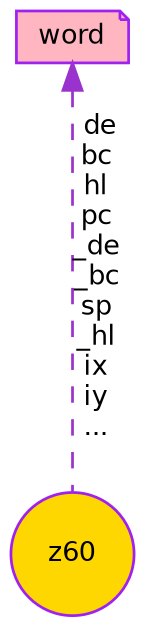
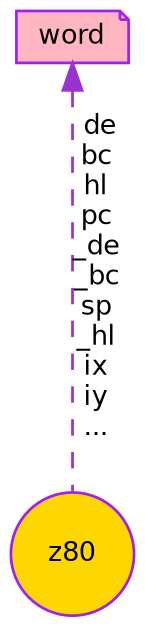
(73, 554) -> (73, 554)
